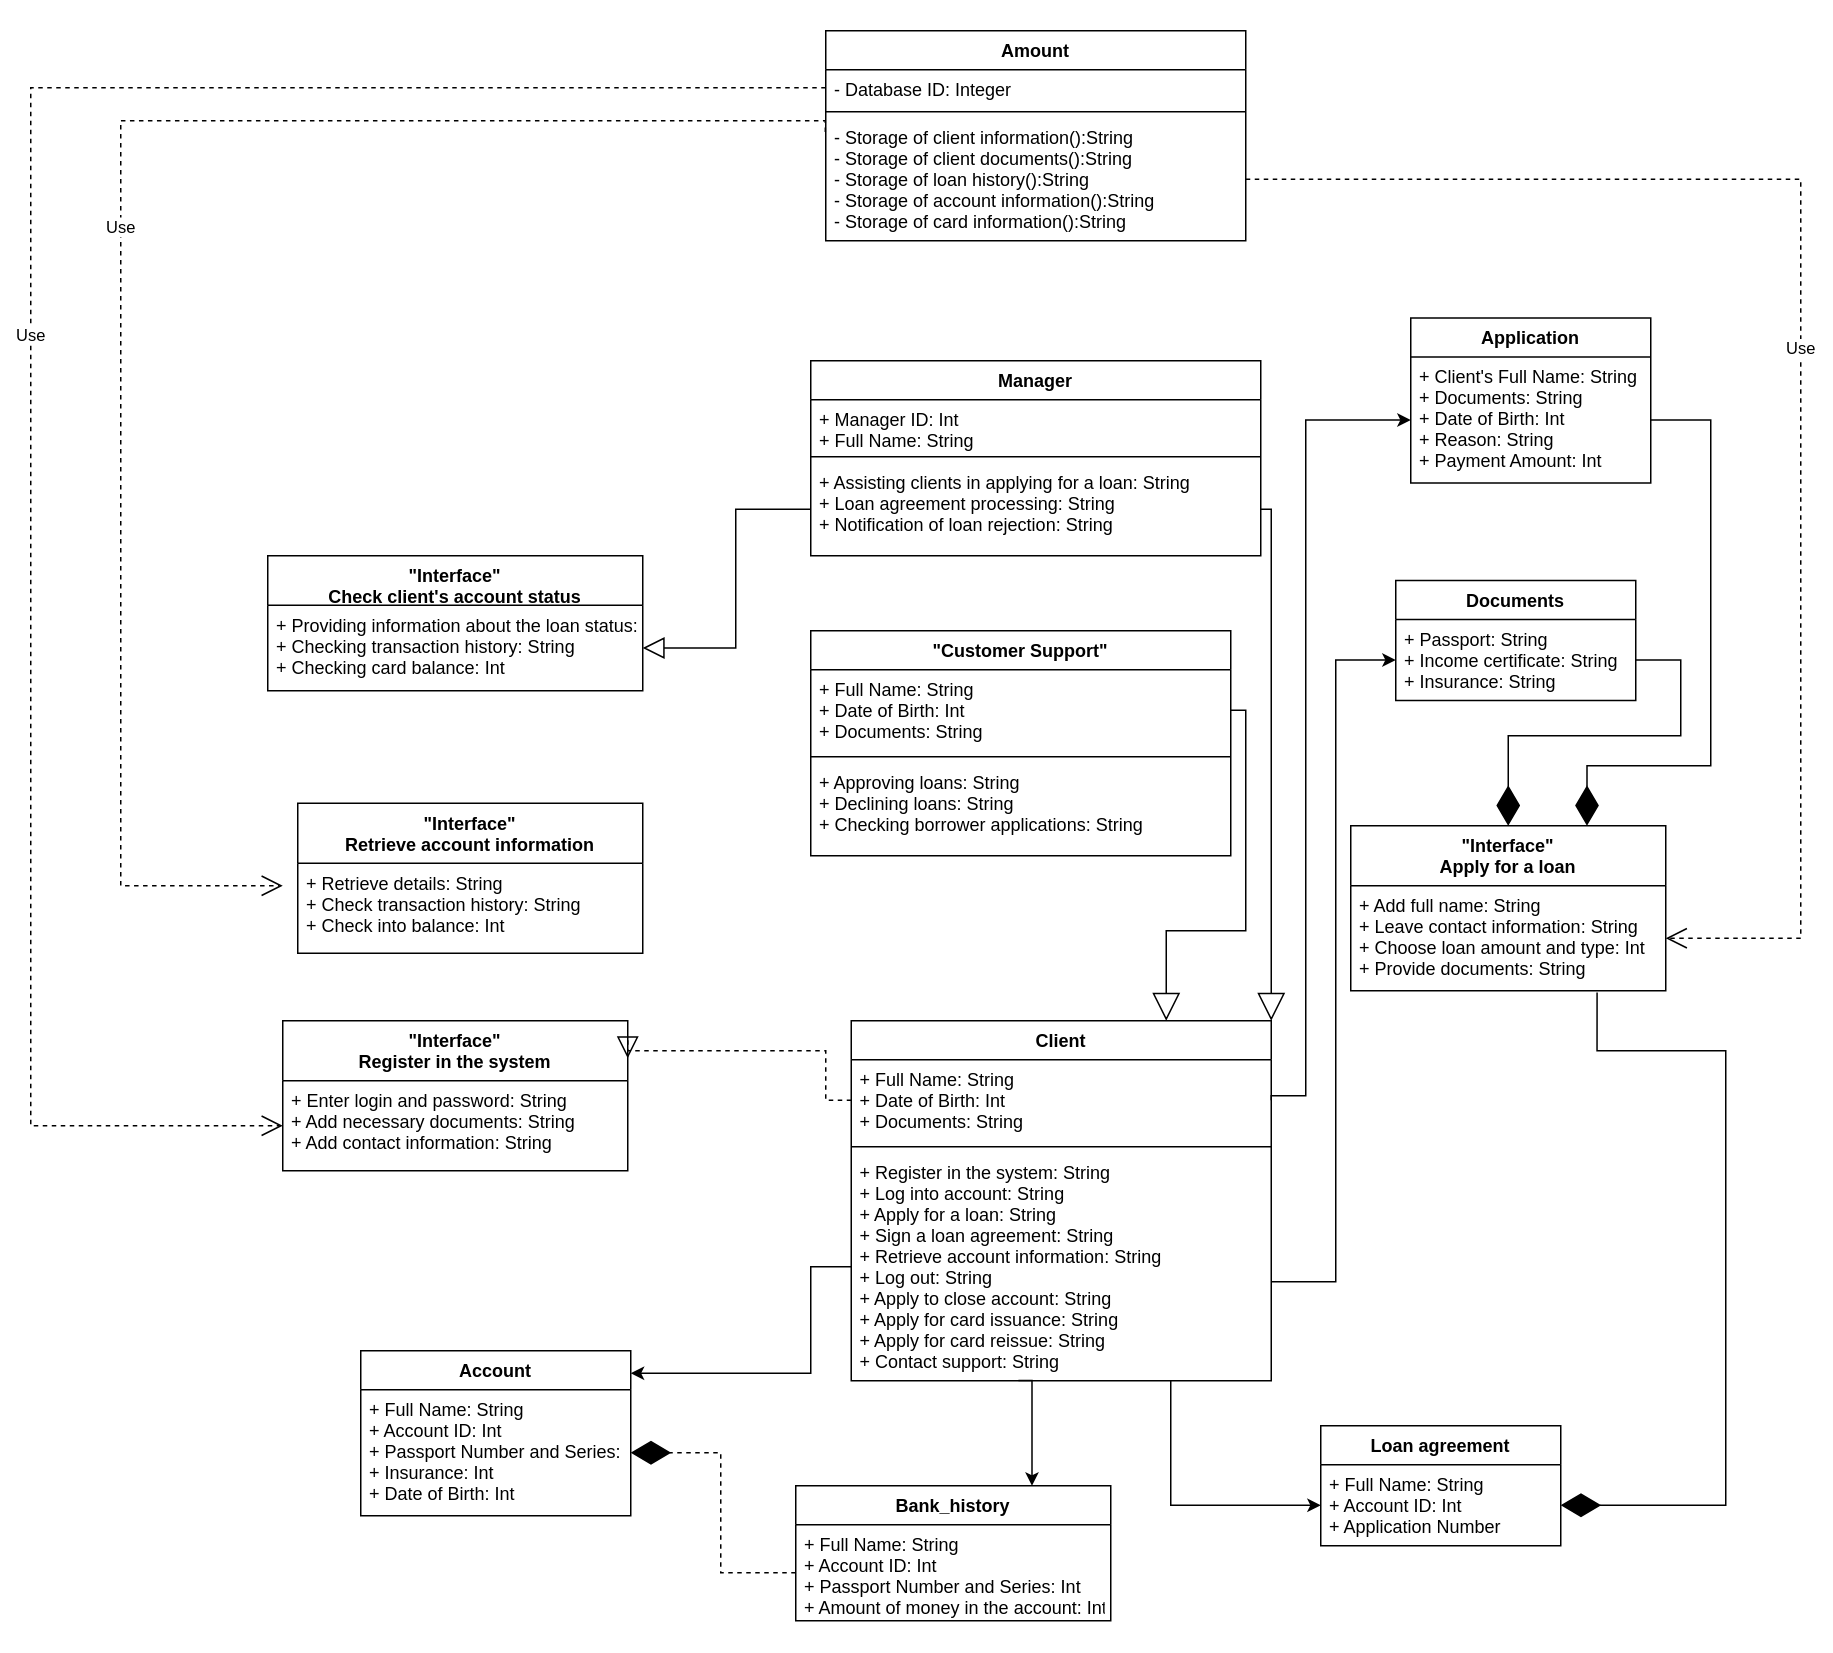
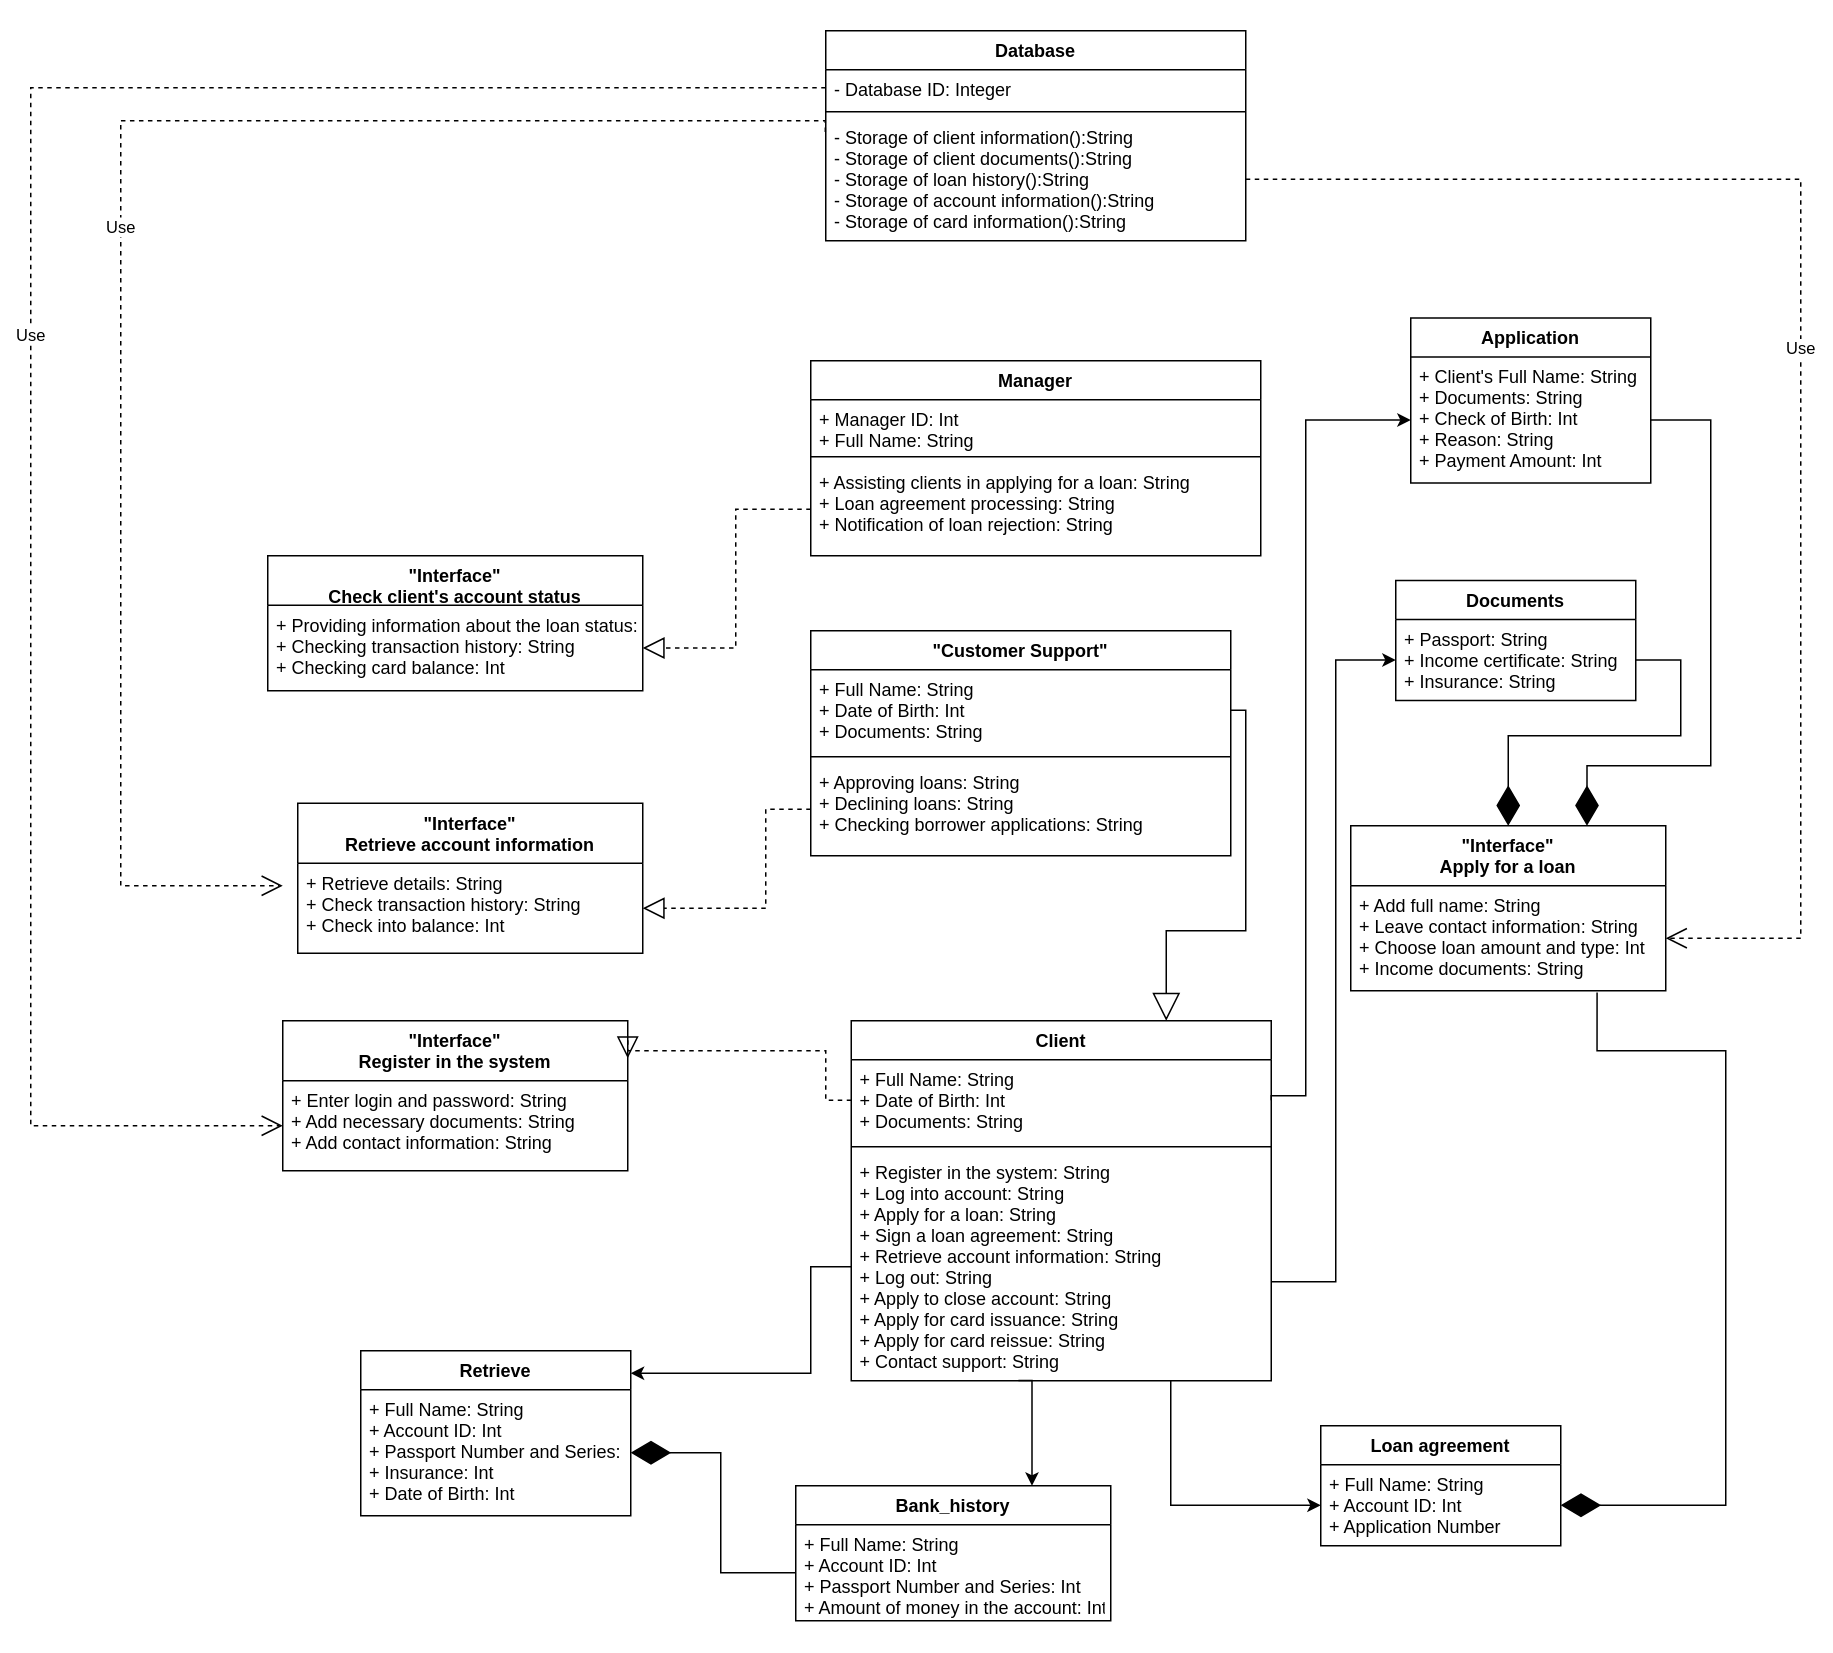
(1035, 51) -> (1035, 51)
(1534, 377) -> (1534, 377)
(736, 579) -> (736, 579)
(1271, 746) -> none
none -> (766, 888)
(1456, 906) -> (1456, 906)
(495, 1371) -> (495, 1371)
(721, 1524) -> (721, 1524)
